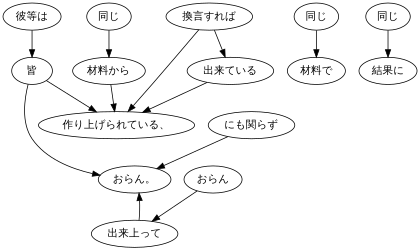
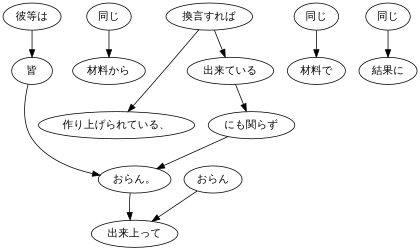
(68, 94) -> none
(112, 94) -> none
(178, 96) -> (239, 94)
(140, 210) -> (130, 203)
